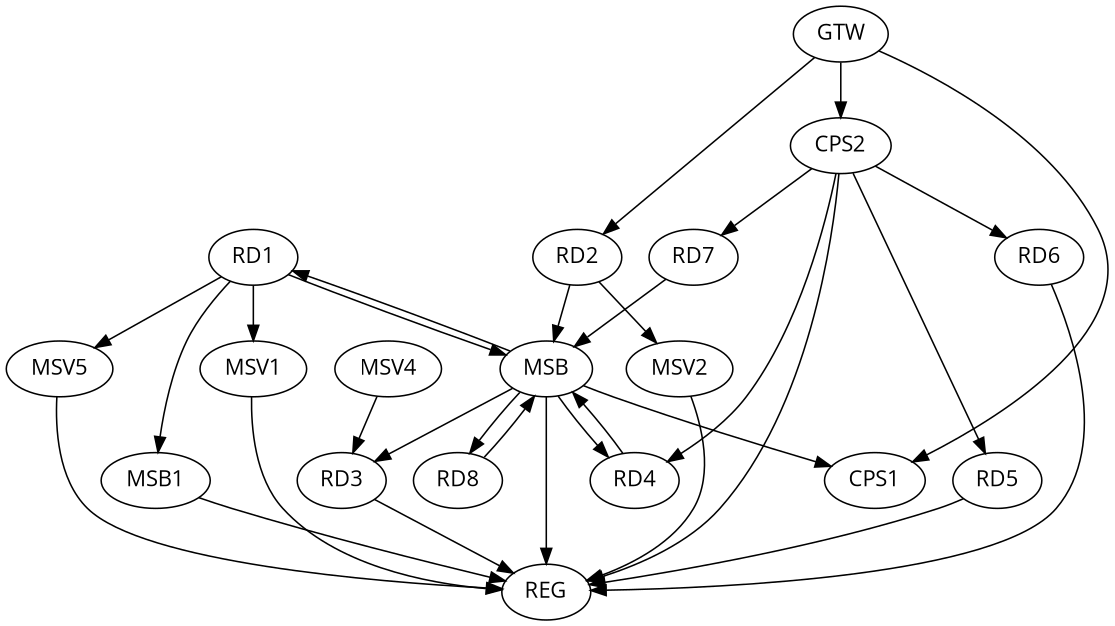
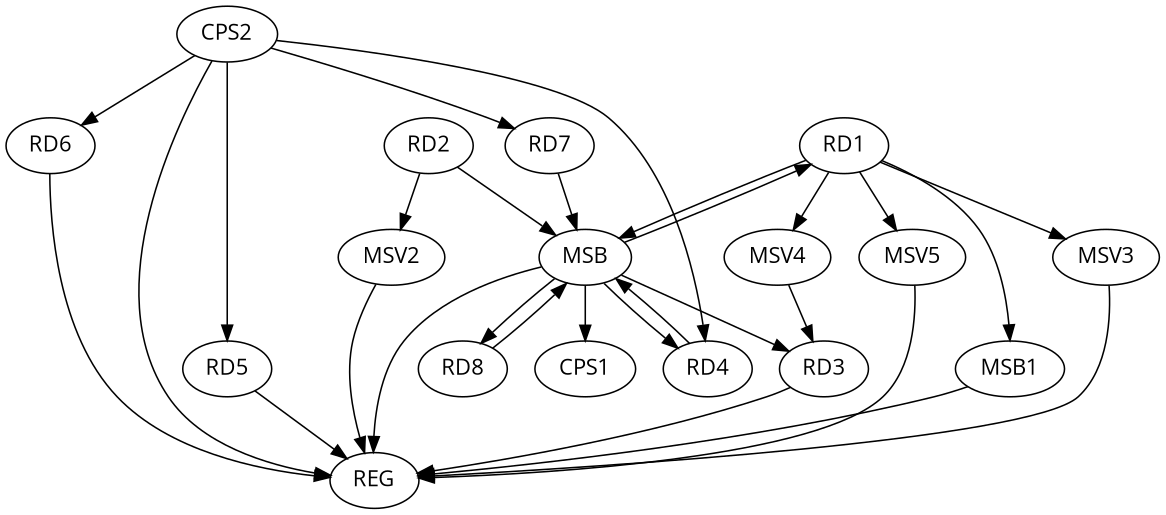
(841, 34) -> none
none -> (815, 194)
(253, 369) -> (1106, 257)
